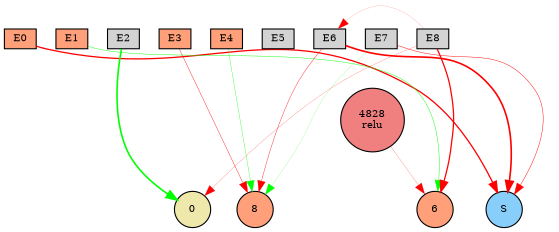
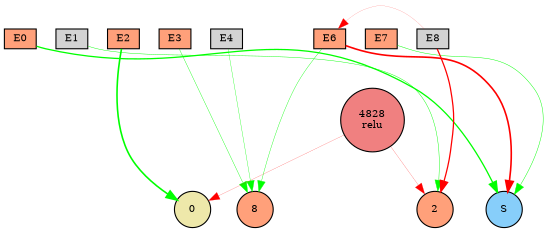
(72, 39) -> (72, 39)
(123, 39) -> (123, 39)
(227, 39) -> (227, 39)
(278, 39) -> none
(330, 39) -> (330, 39)
(381, 39) -> (381, 39)
(290, 51) -> (290, 51)
(518, 72) -> (518, 72)
(307, 105) -> (281, 165)
(284, 111) -> (284, 111)
(315, 113) -> none
(211, 116) -> (211, 116)
(435, 209) -> (435, 209)
